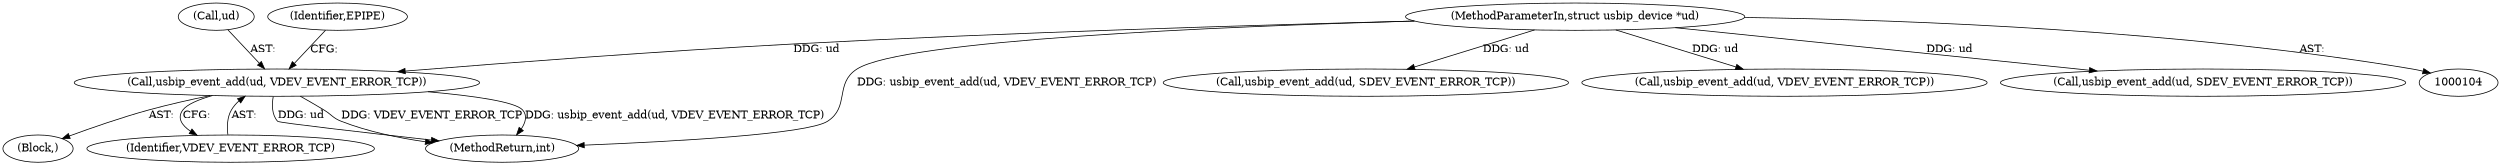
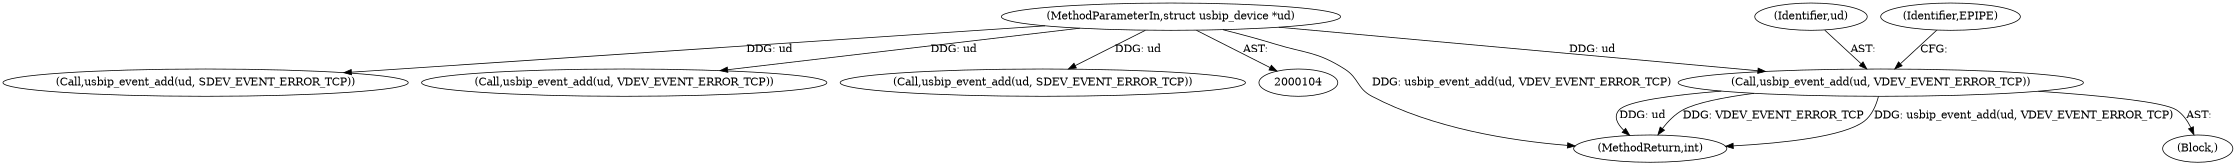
(216, 17) -> (1811, 17)
(2459, 83) -> (1298, 83)
(231, 149) -> none
